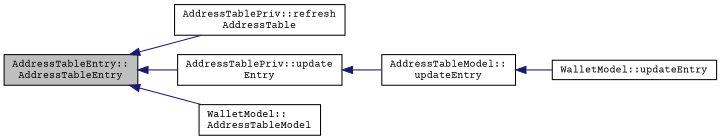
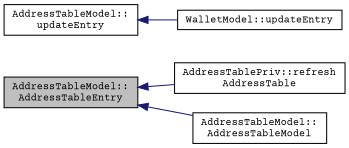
(71, 70) -> (71, 92)
(260, 70) -> none
(260, 120) -> (260, 128)
